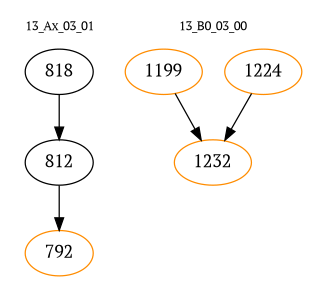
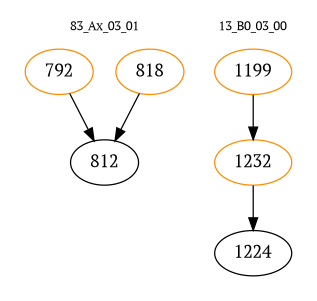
(60, 27) -> (105, 27)
(59, 72) -> (150, 72)
(263, 72) -> (253, 253)
(241, 111) -> (253, 202)
(59, 202) -> (79, 112)
